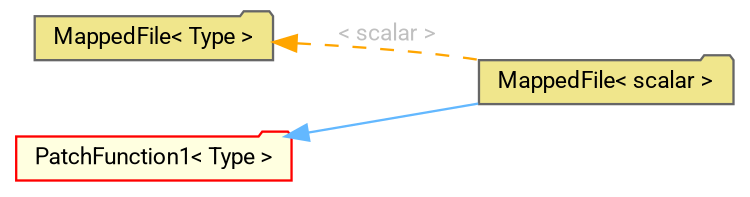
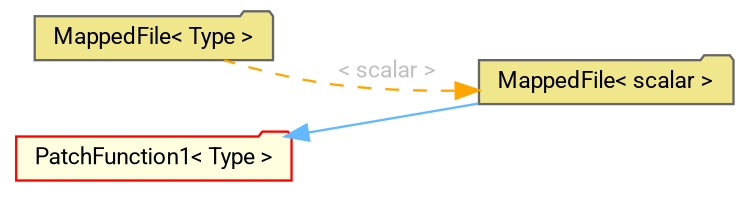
(389, 50) -> (338, 85)
